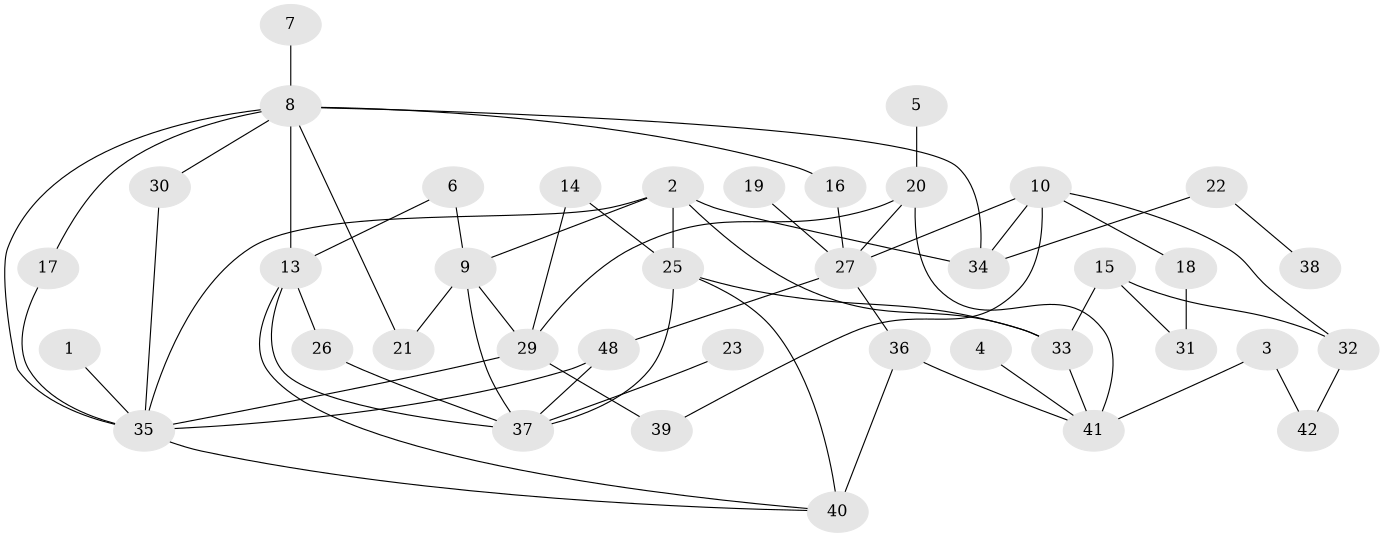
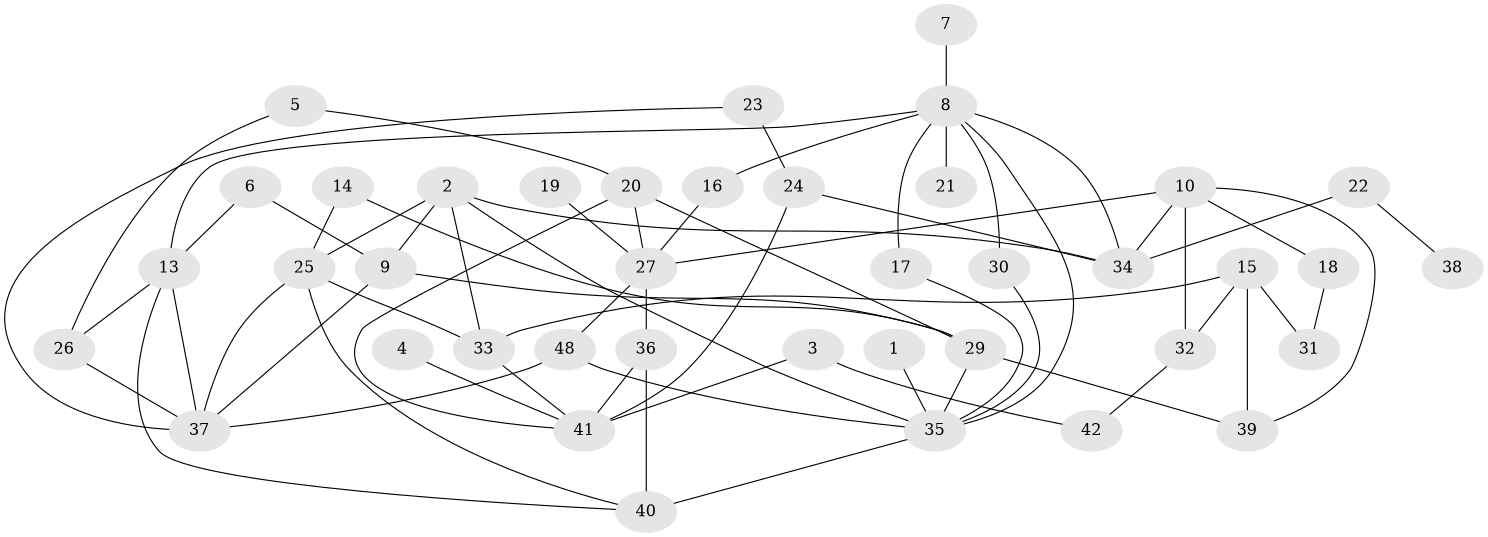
none -> (794, 187)
none -> (147, 200)
(435, 309) -> none
none -> (1247, 350)
